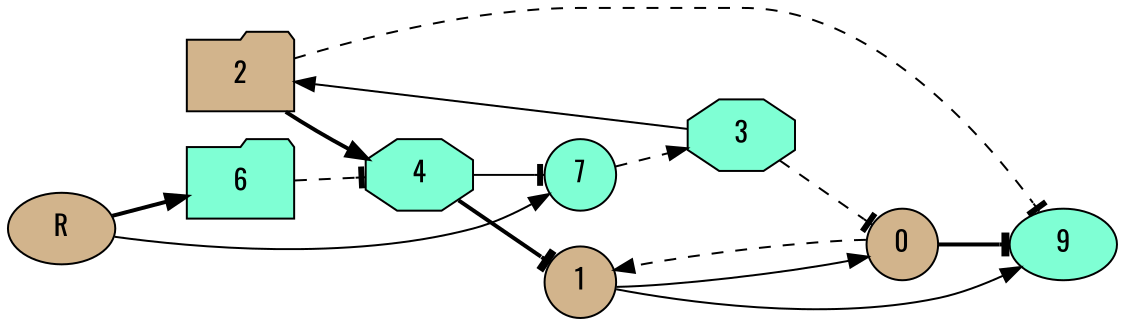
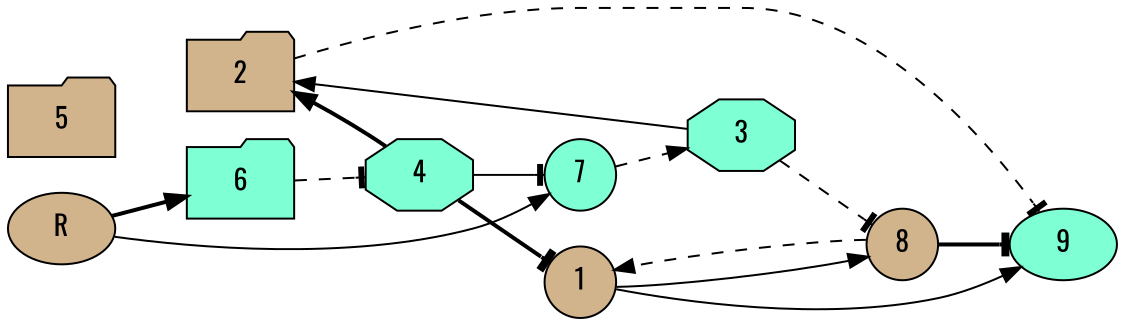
none -> (62, 121)
(317, 131) -> (350, 123)
(902, 244) -> (902, 244)
